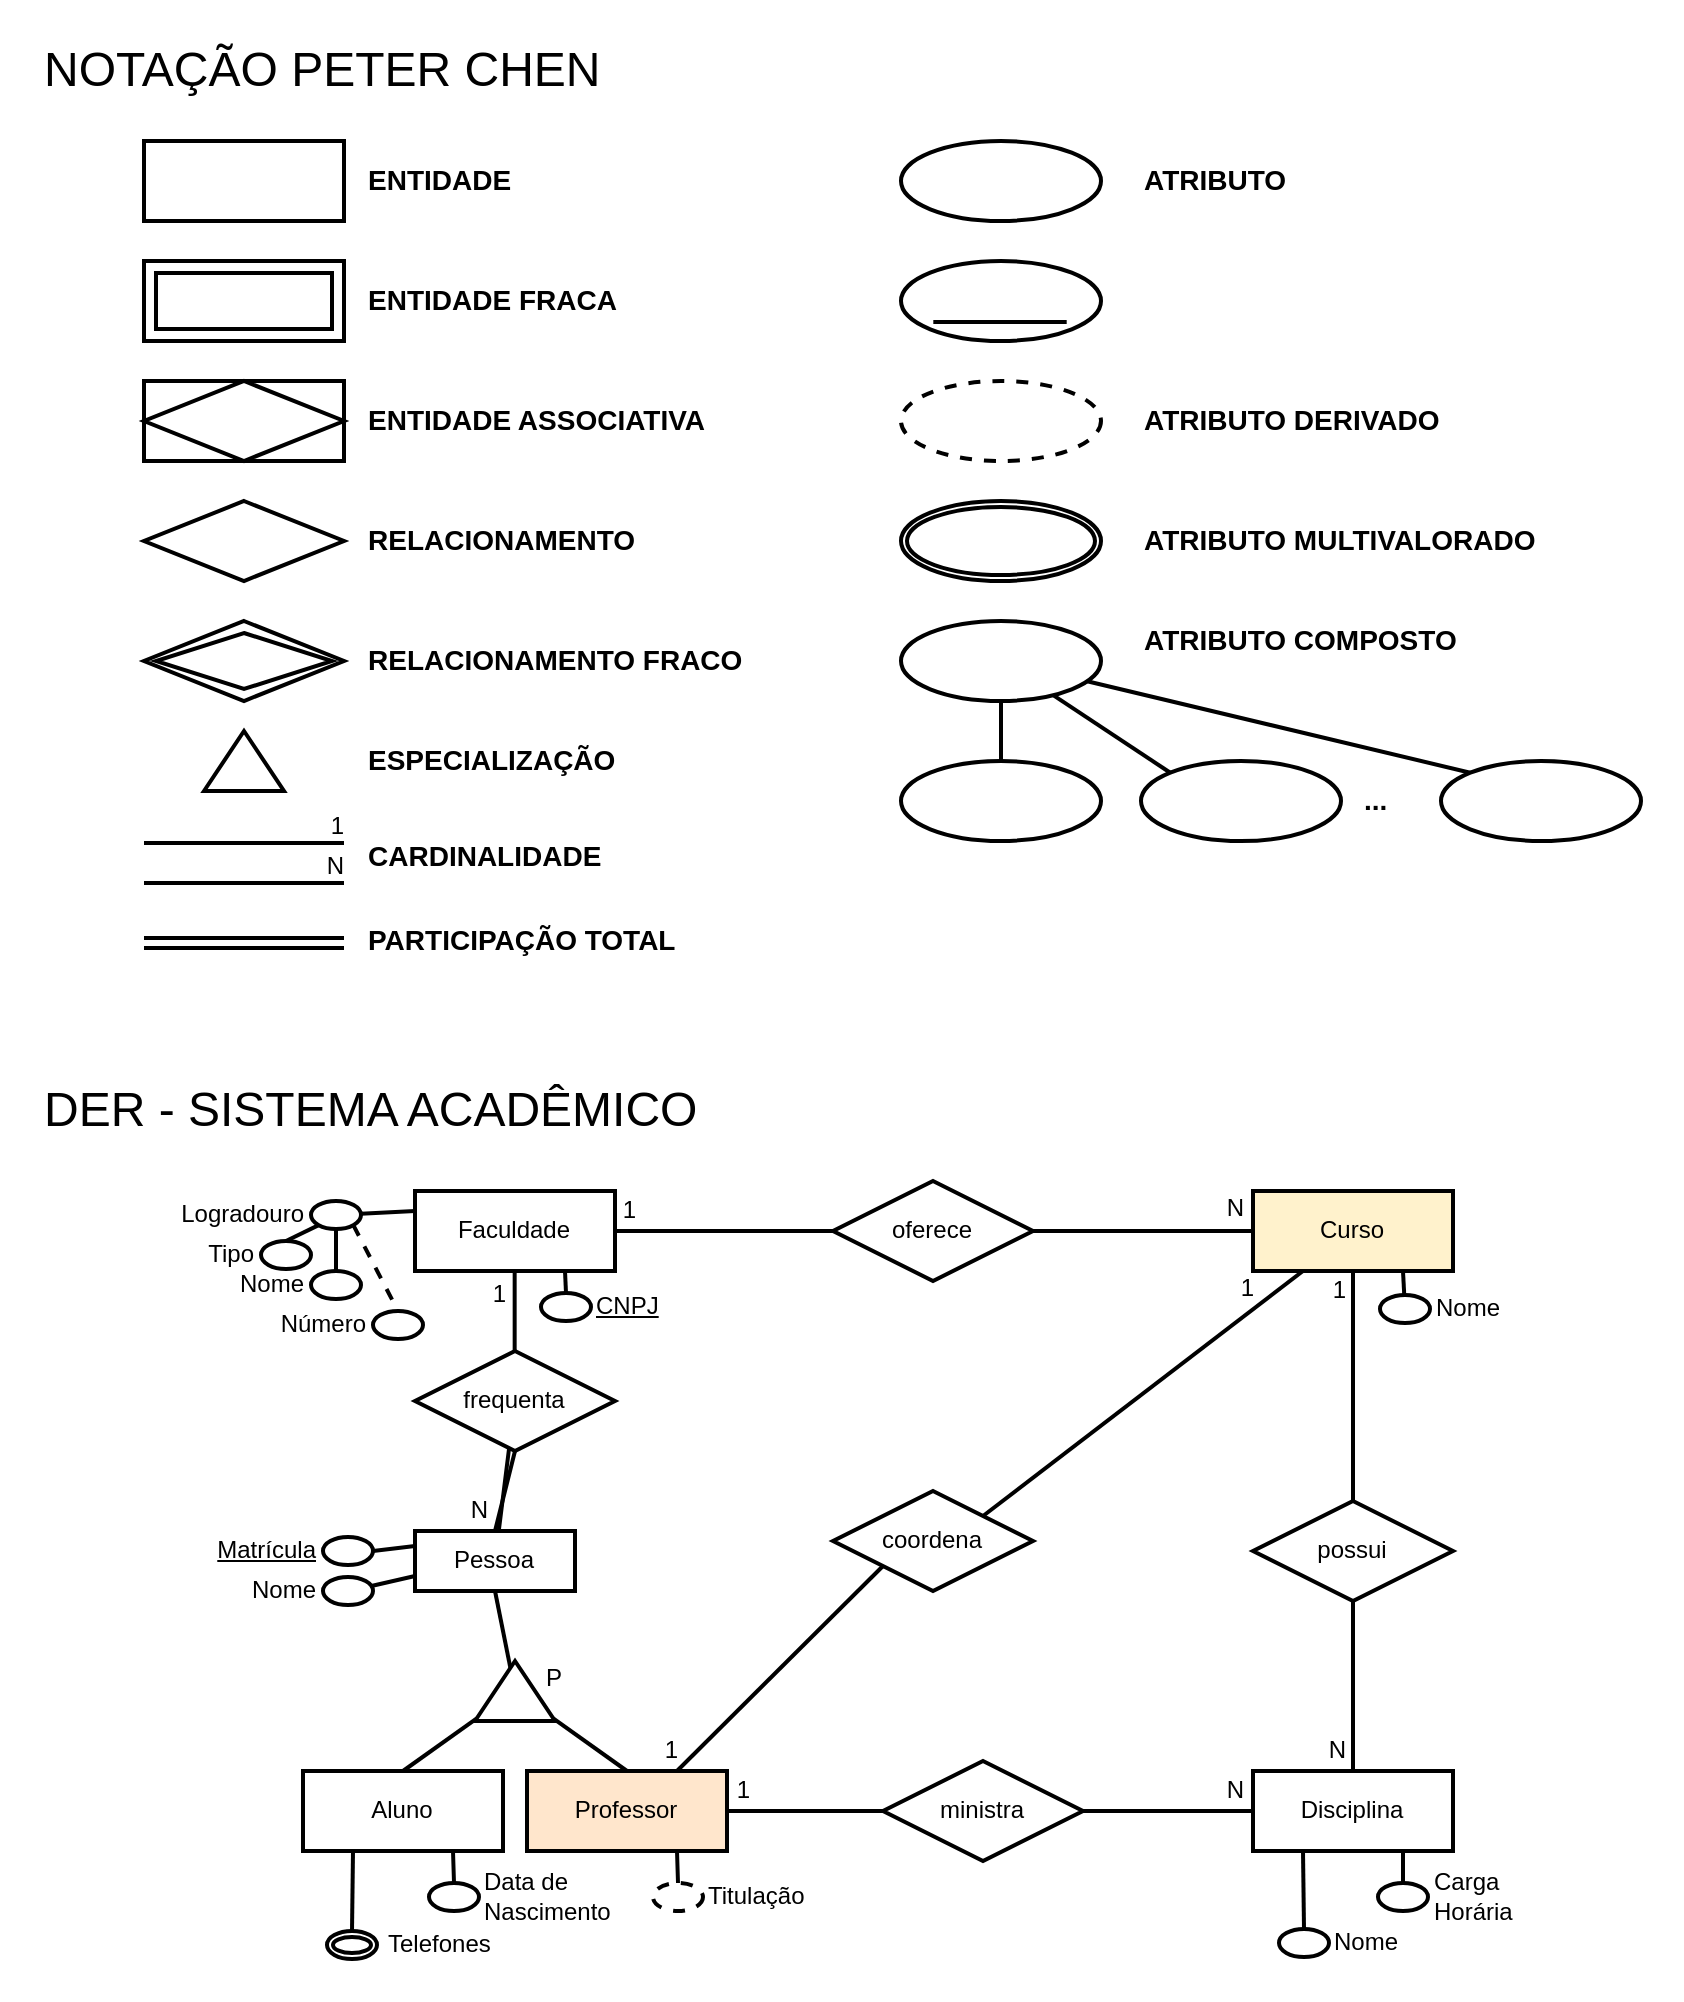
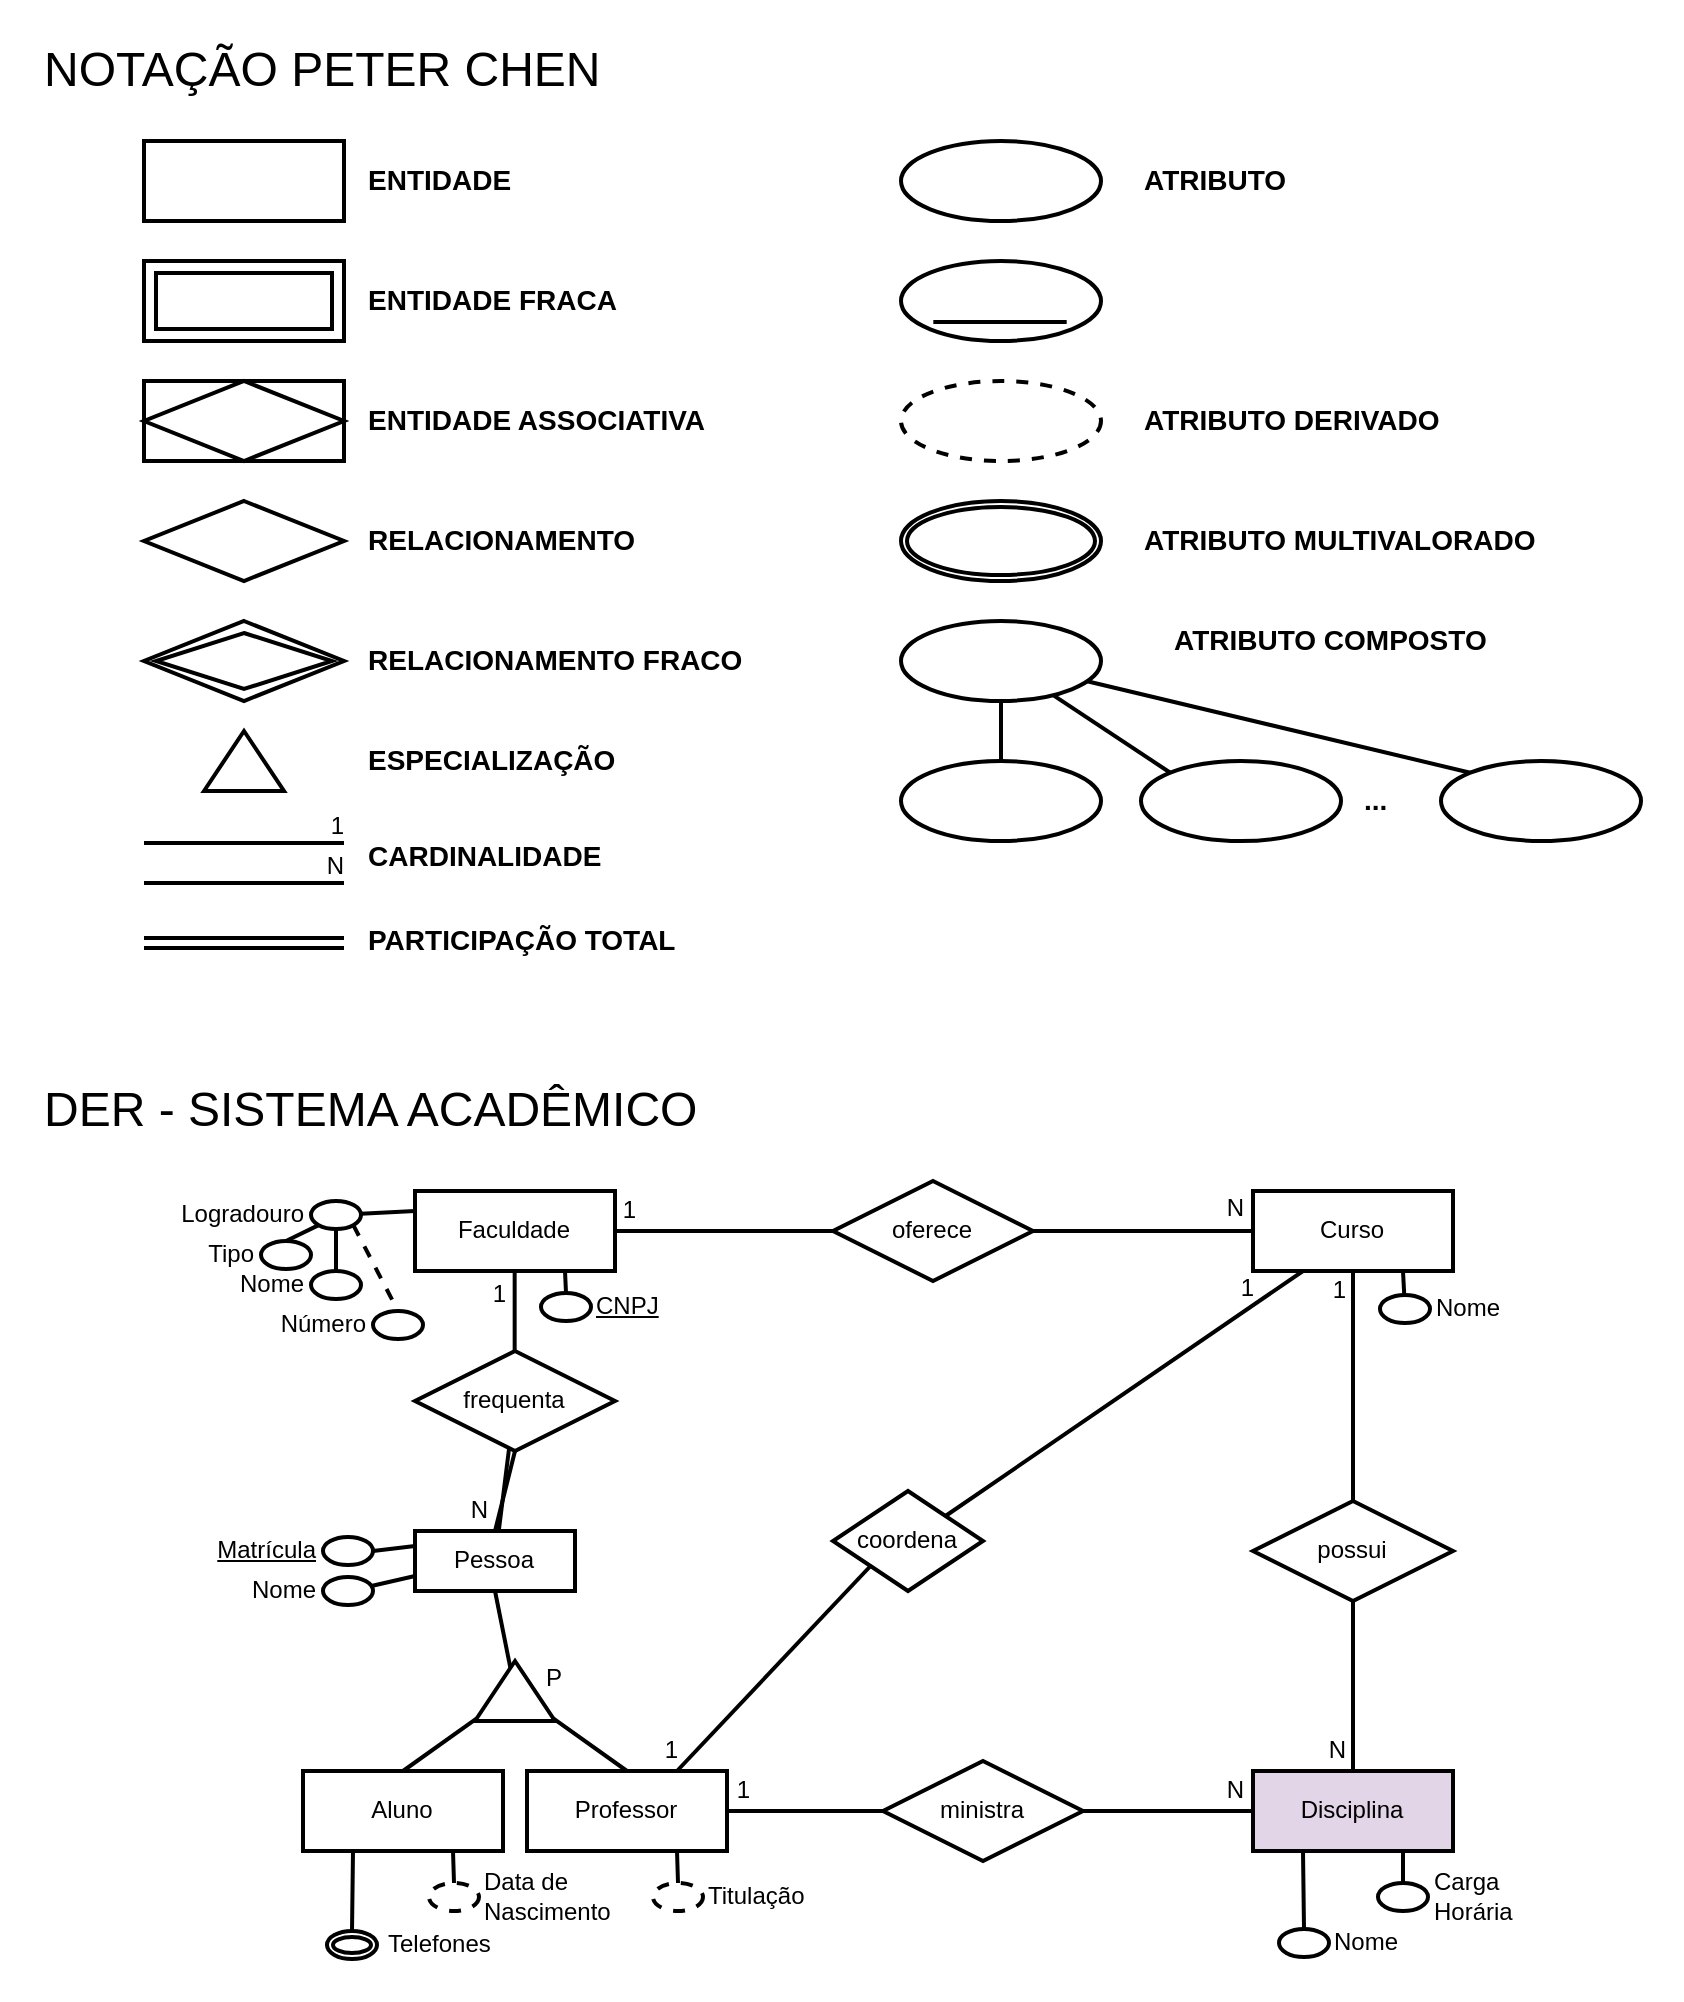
(1341, 641) -> (1371, 641)
(1353, 1231) -> (1353, 1231)
(933, 1541) -> (908, 1541)
(627, 1811) -> (627, 1811)
(1353, 1811) -> (1353, 1811)
(454, 1897) -> (454, 1897)
